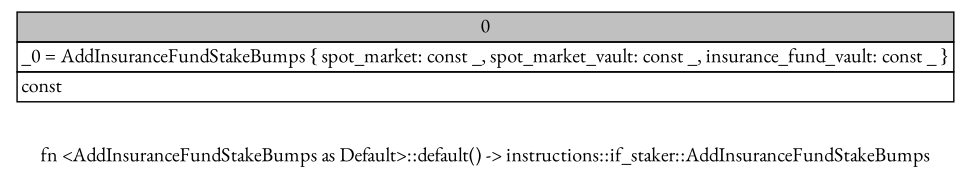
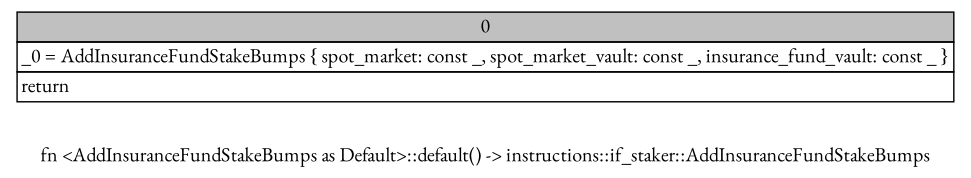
(42, 86) -> (46, 86)
